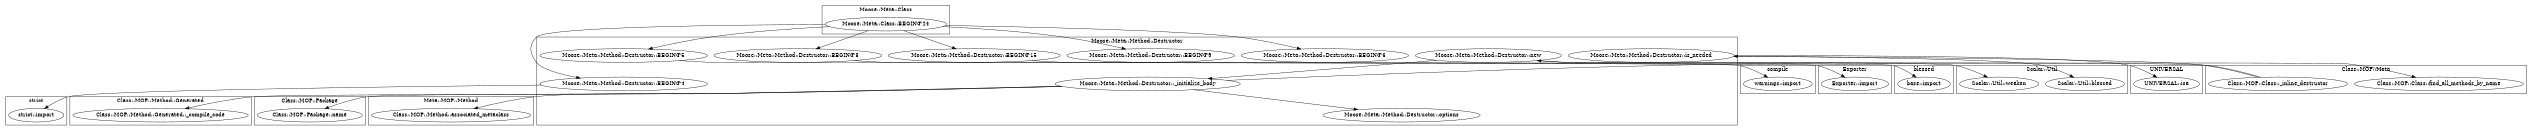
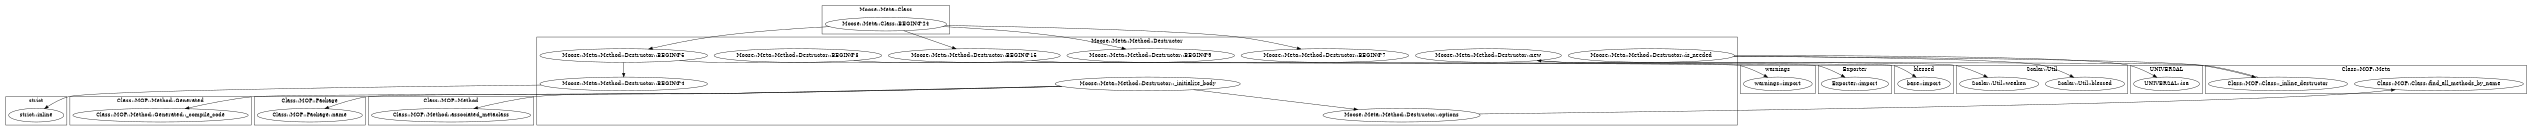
(645, 27) -> (624, 68)
(843, 40) -> none
(1325, 56) -> (1325, 56)
(2000, 59) -> (1994, 59)
(1612, 67) -> (1935, 107)
(1324, 69) -> none
(1778, 70) -> (1778, 70)
(451, 101) -> (451, 101)
(36, 115) -> (36, 115)
